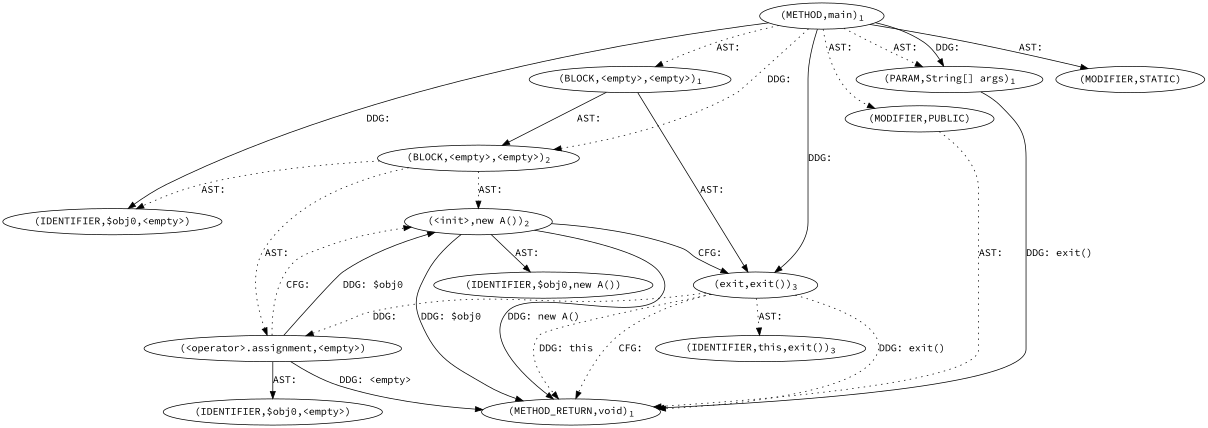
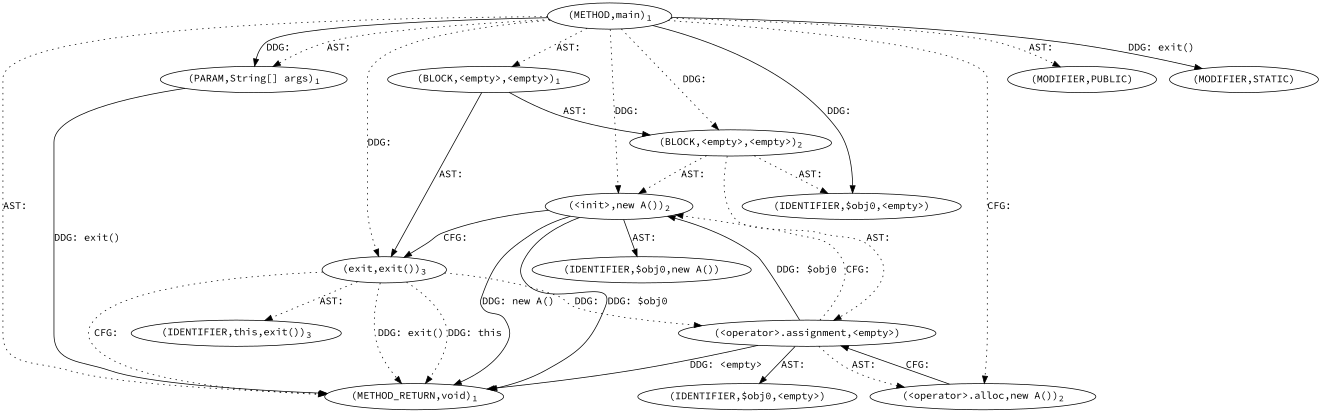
(1034, 48) -> (1161, 48)
none -> (614, 108)
(808, 152) -> (373, 65)
(939, 372) -> (3, 96)
none -> (983, 397)
